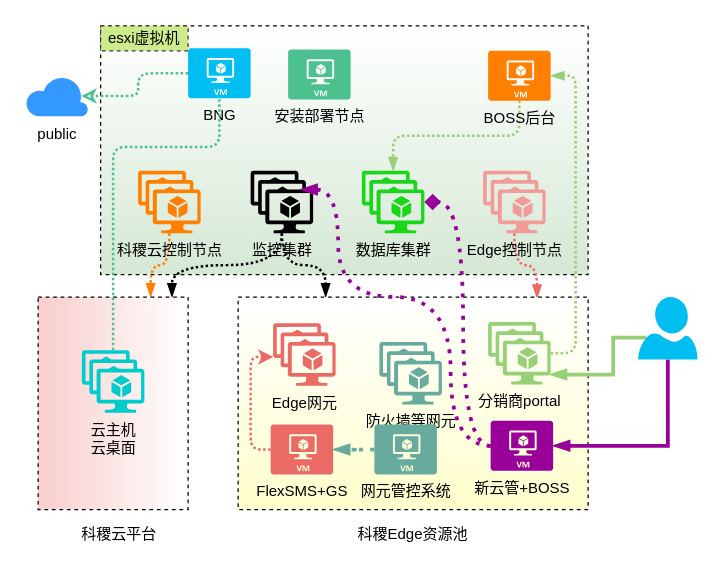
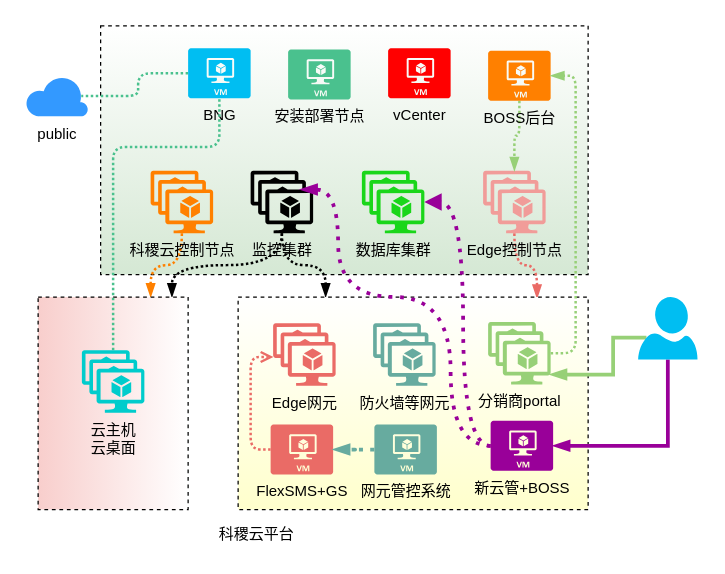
(144, 38) -> none
none -> (419, 73)
(94, 96) -> (88, 96)
(449, 136) -> (514, 141)
(169, 202) -> (182, 202)
(449, 209) -> (450, 209)
(257, 357) -> (259, 357)
(411, 373) -> (404, 354)
(119, 534) -> (257, 534)
(413, 534) -> none
